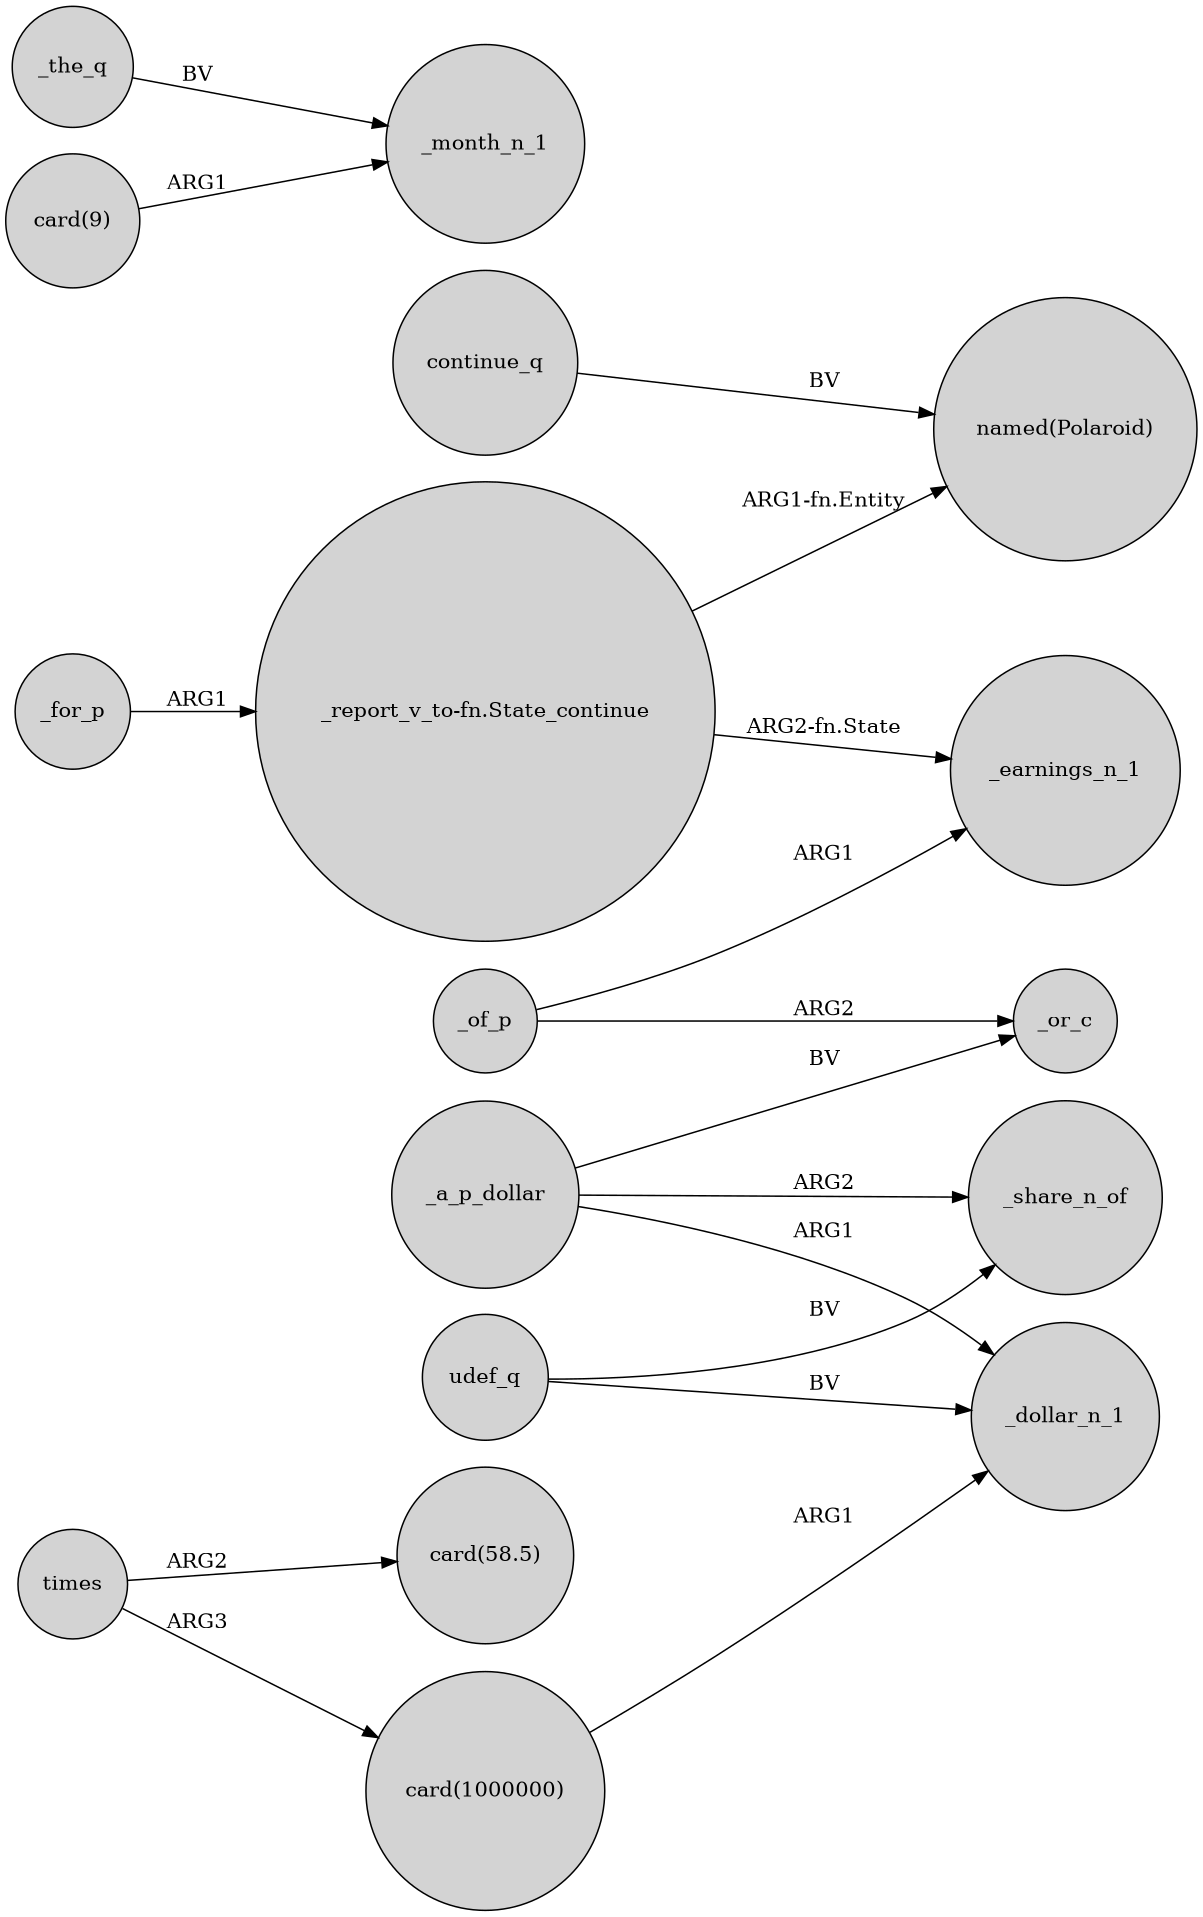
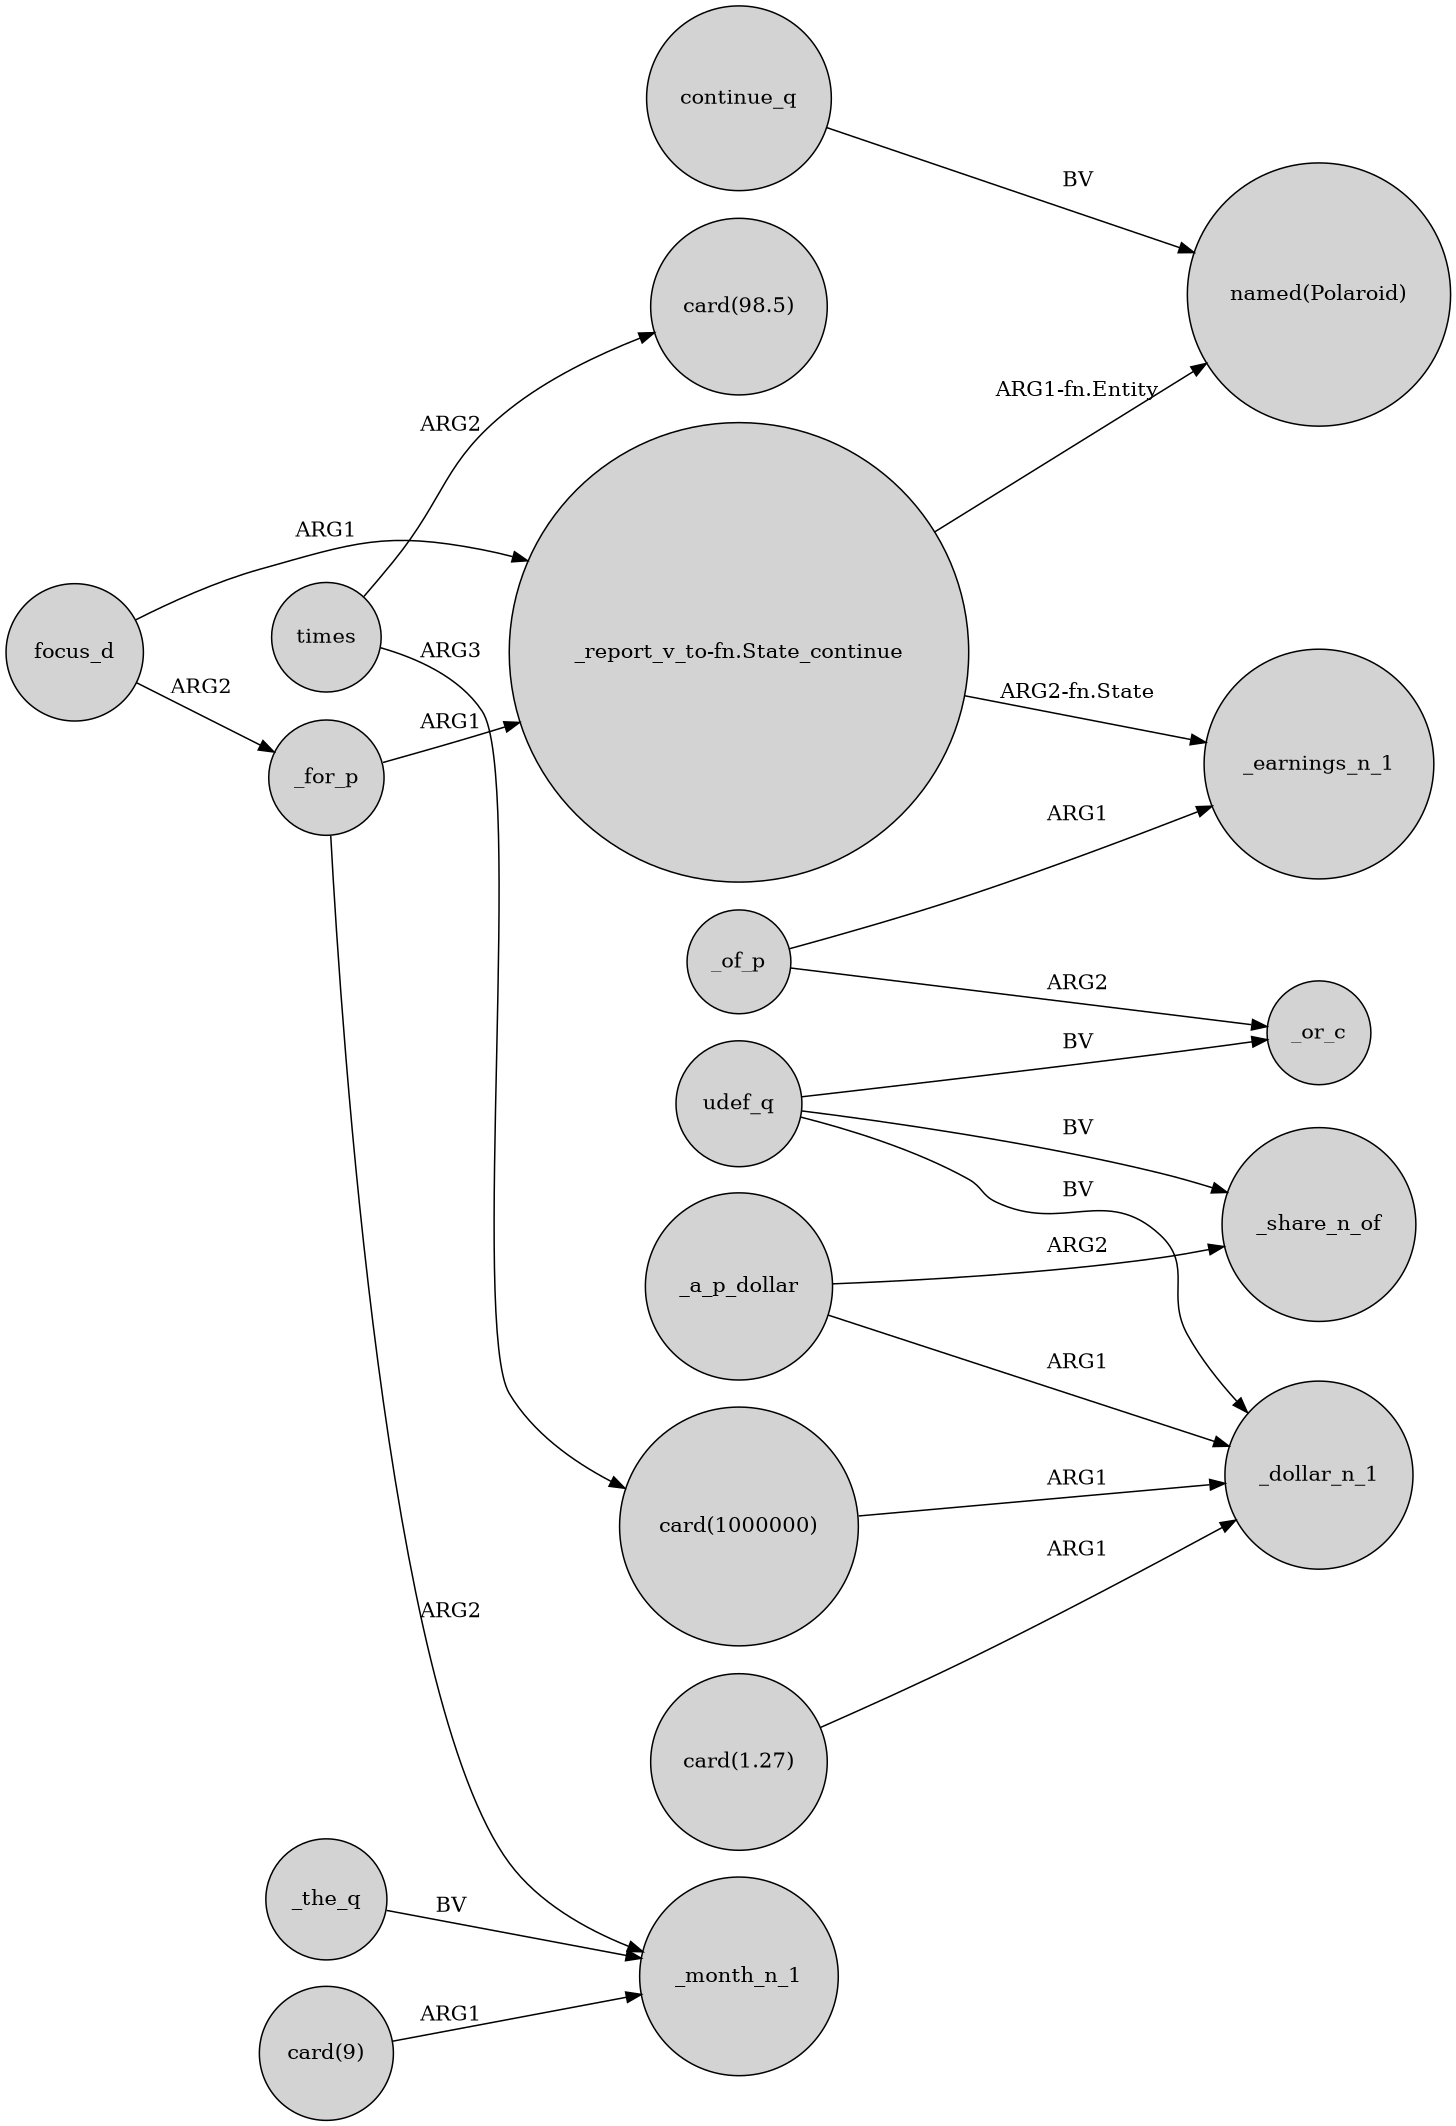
none -> (75, 652)
(788, 1104) -> (1027, 1070)
none -> (388, 1431)
(485, 1555) -> (739, 307)
none -> (739, 1762)
